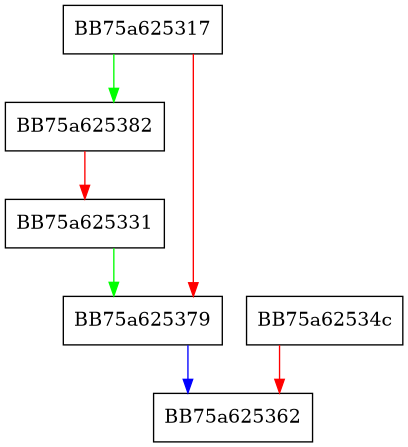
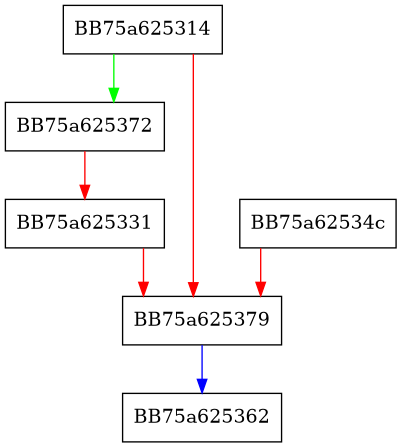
(143, 30) -> (143, 30)
(85, 127) -> (85, 127)
(114, 265) -> (143, 265)
(280, 362) -> (261, 265)
